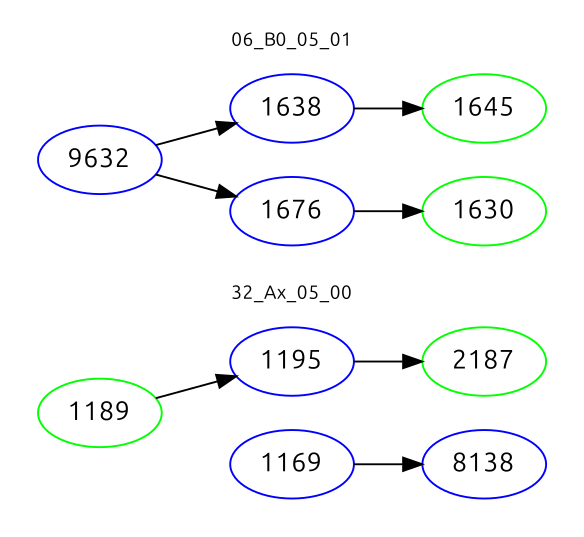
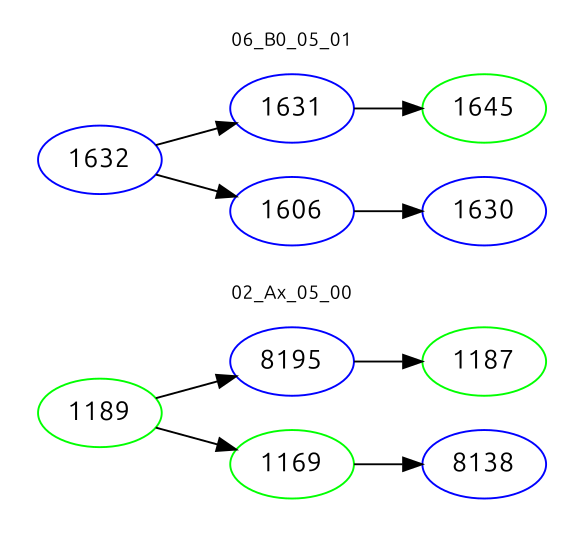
(292, 108) -> (292, 108)
(100, 160) -> (100, 160)
(292, 211) -> (292, 211)
(484, 211) -> (484, 211)
(292, 294) -> (292, 294)
(292, 362) -> (292, 362)
(484, 362) -> (484, 362)
none -> (187, 436)
(292, 464) -> (292, 464)
